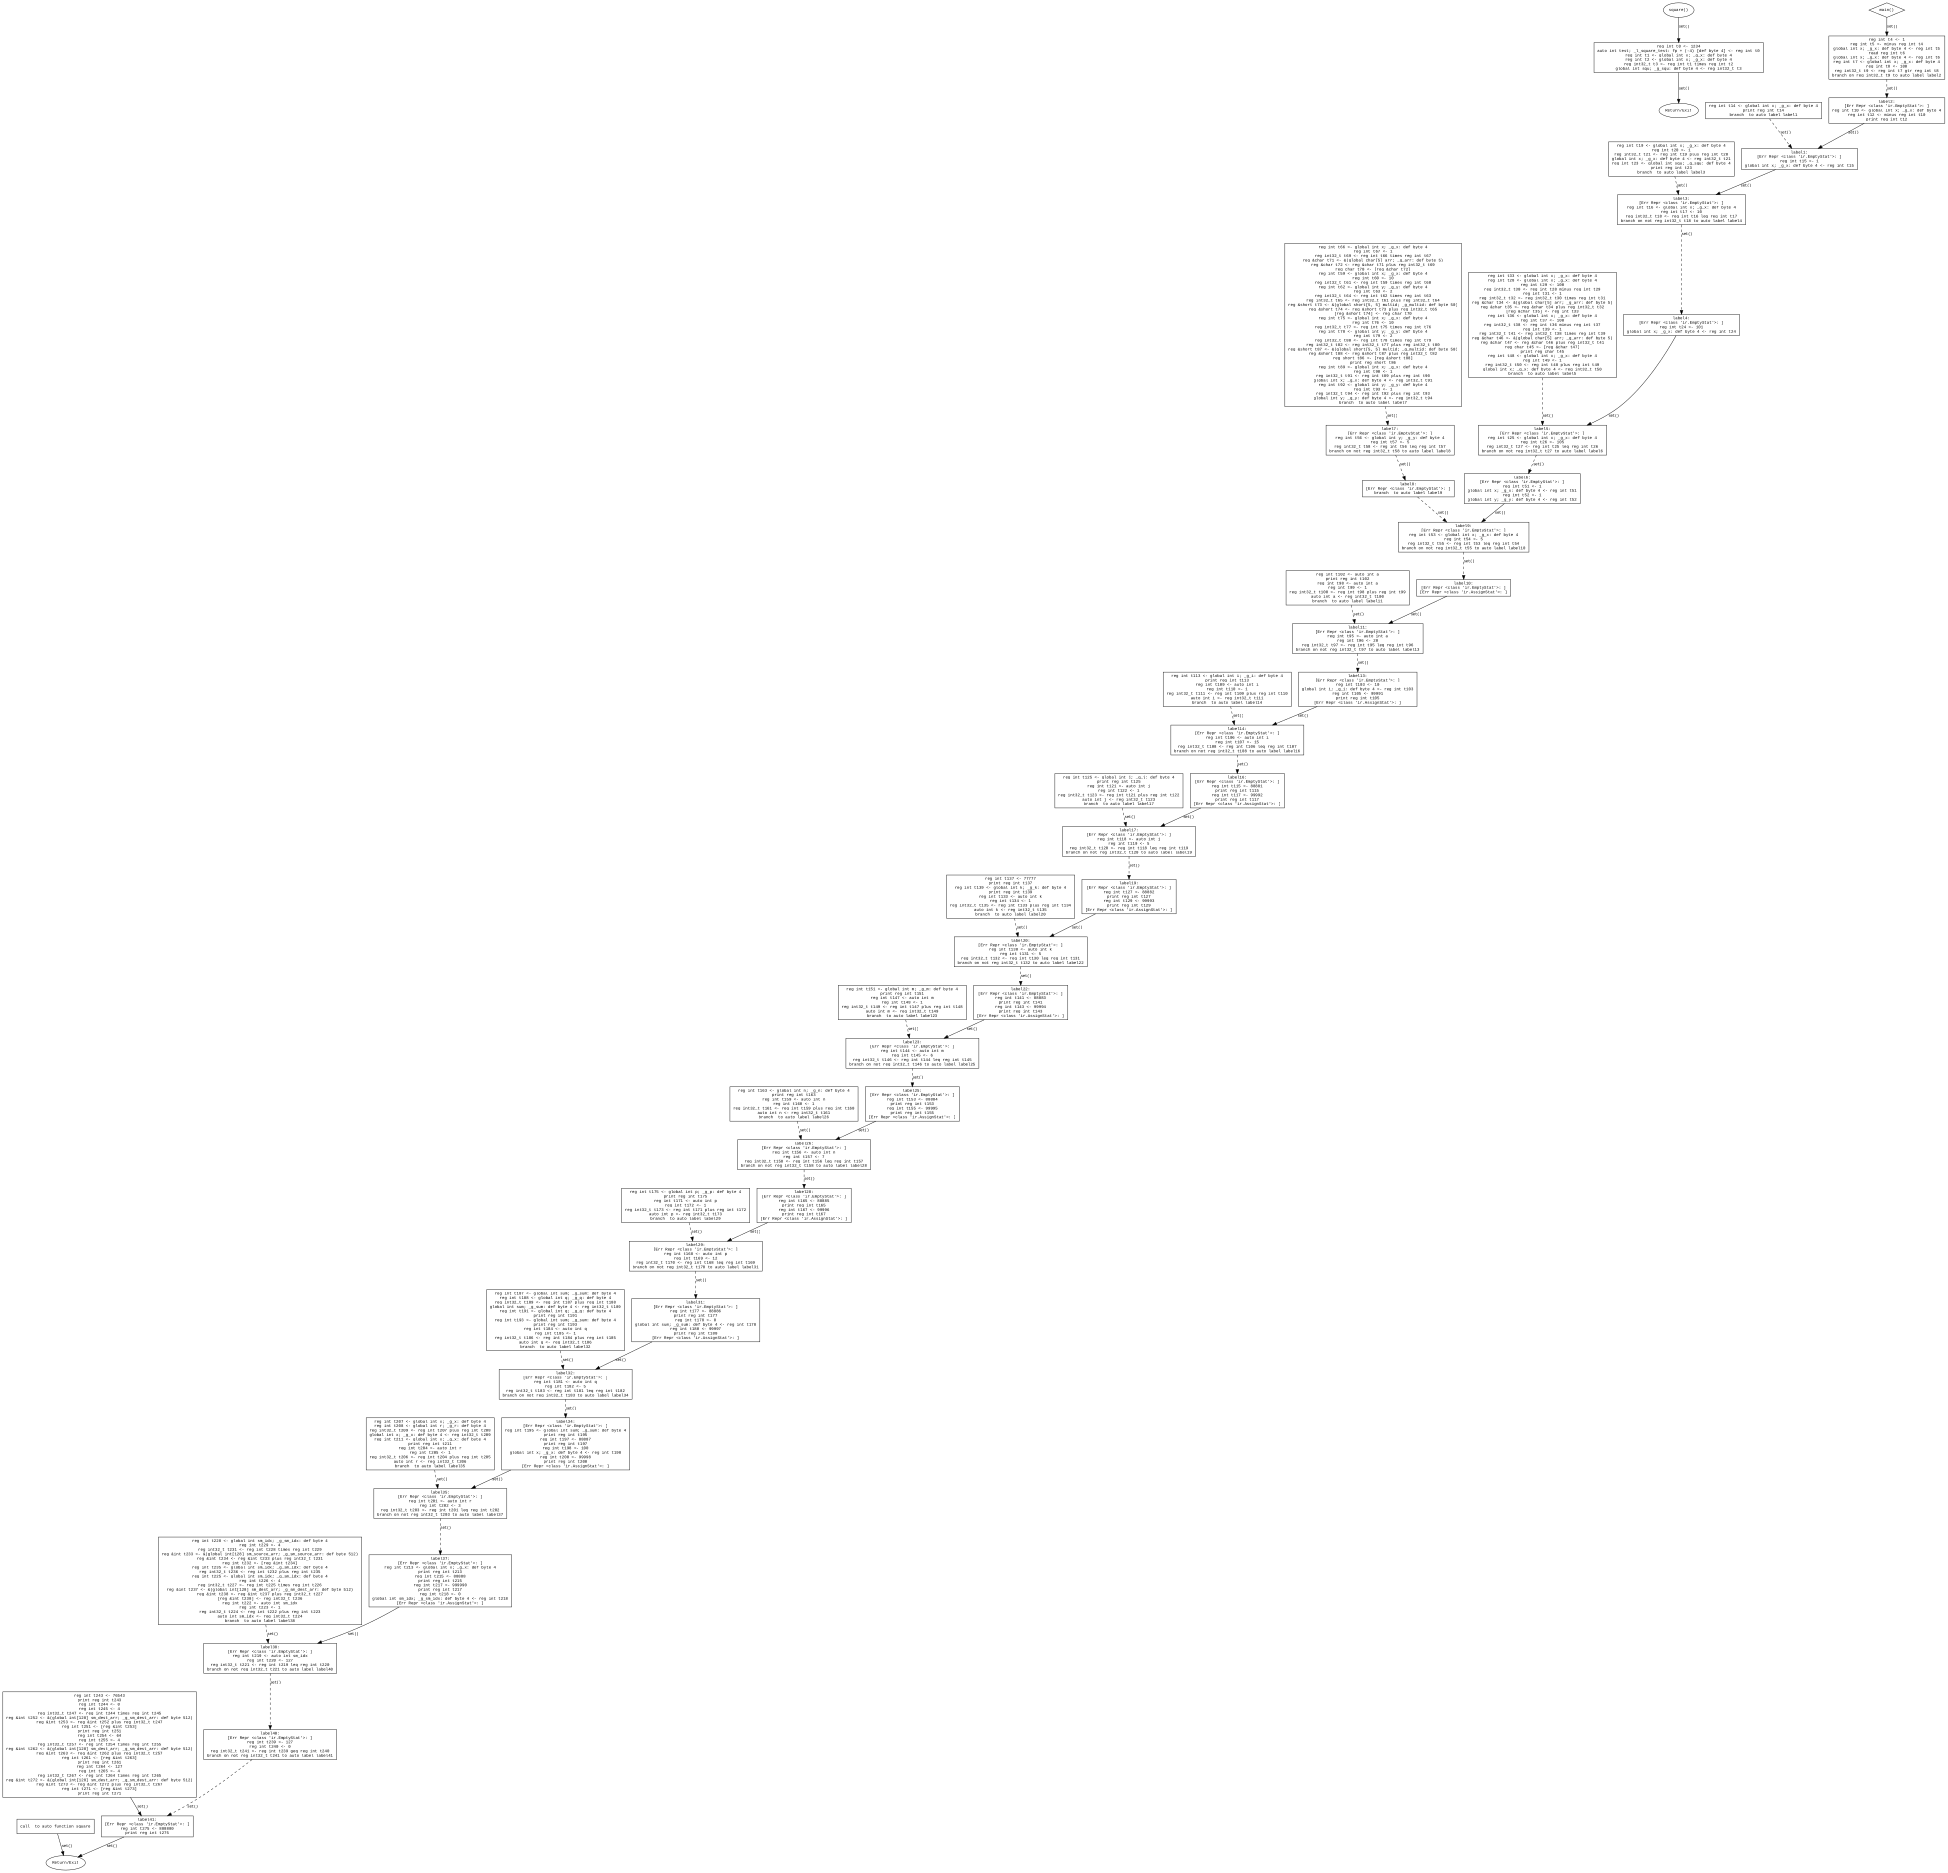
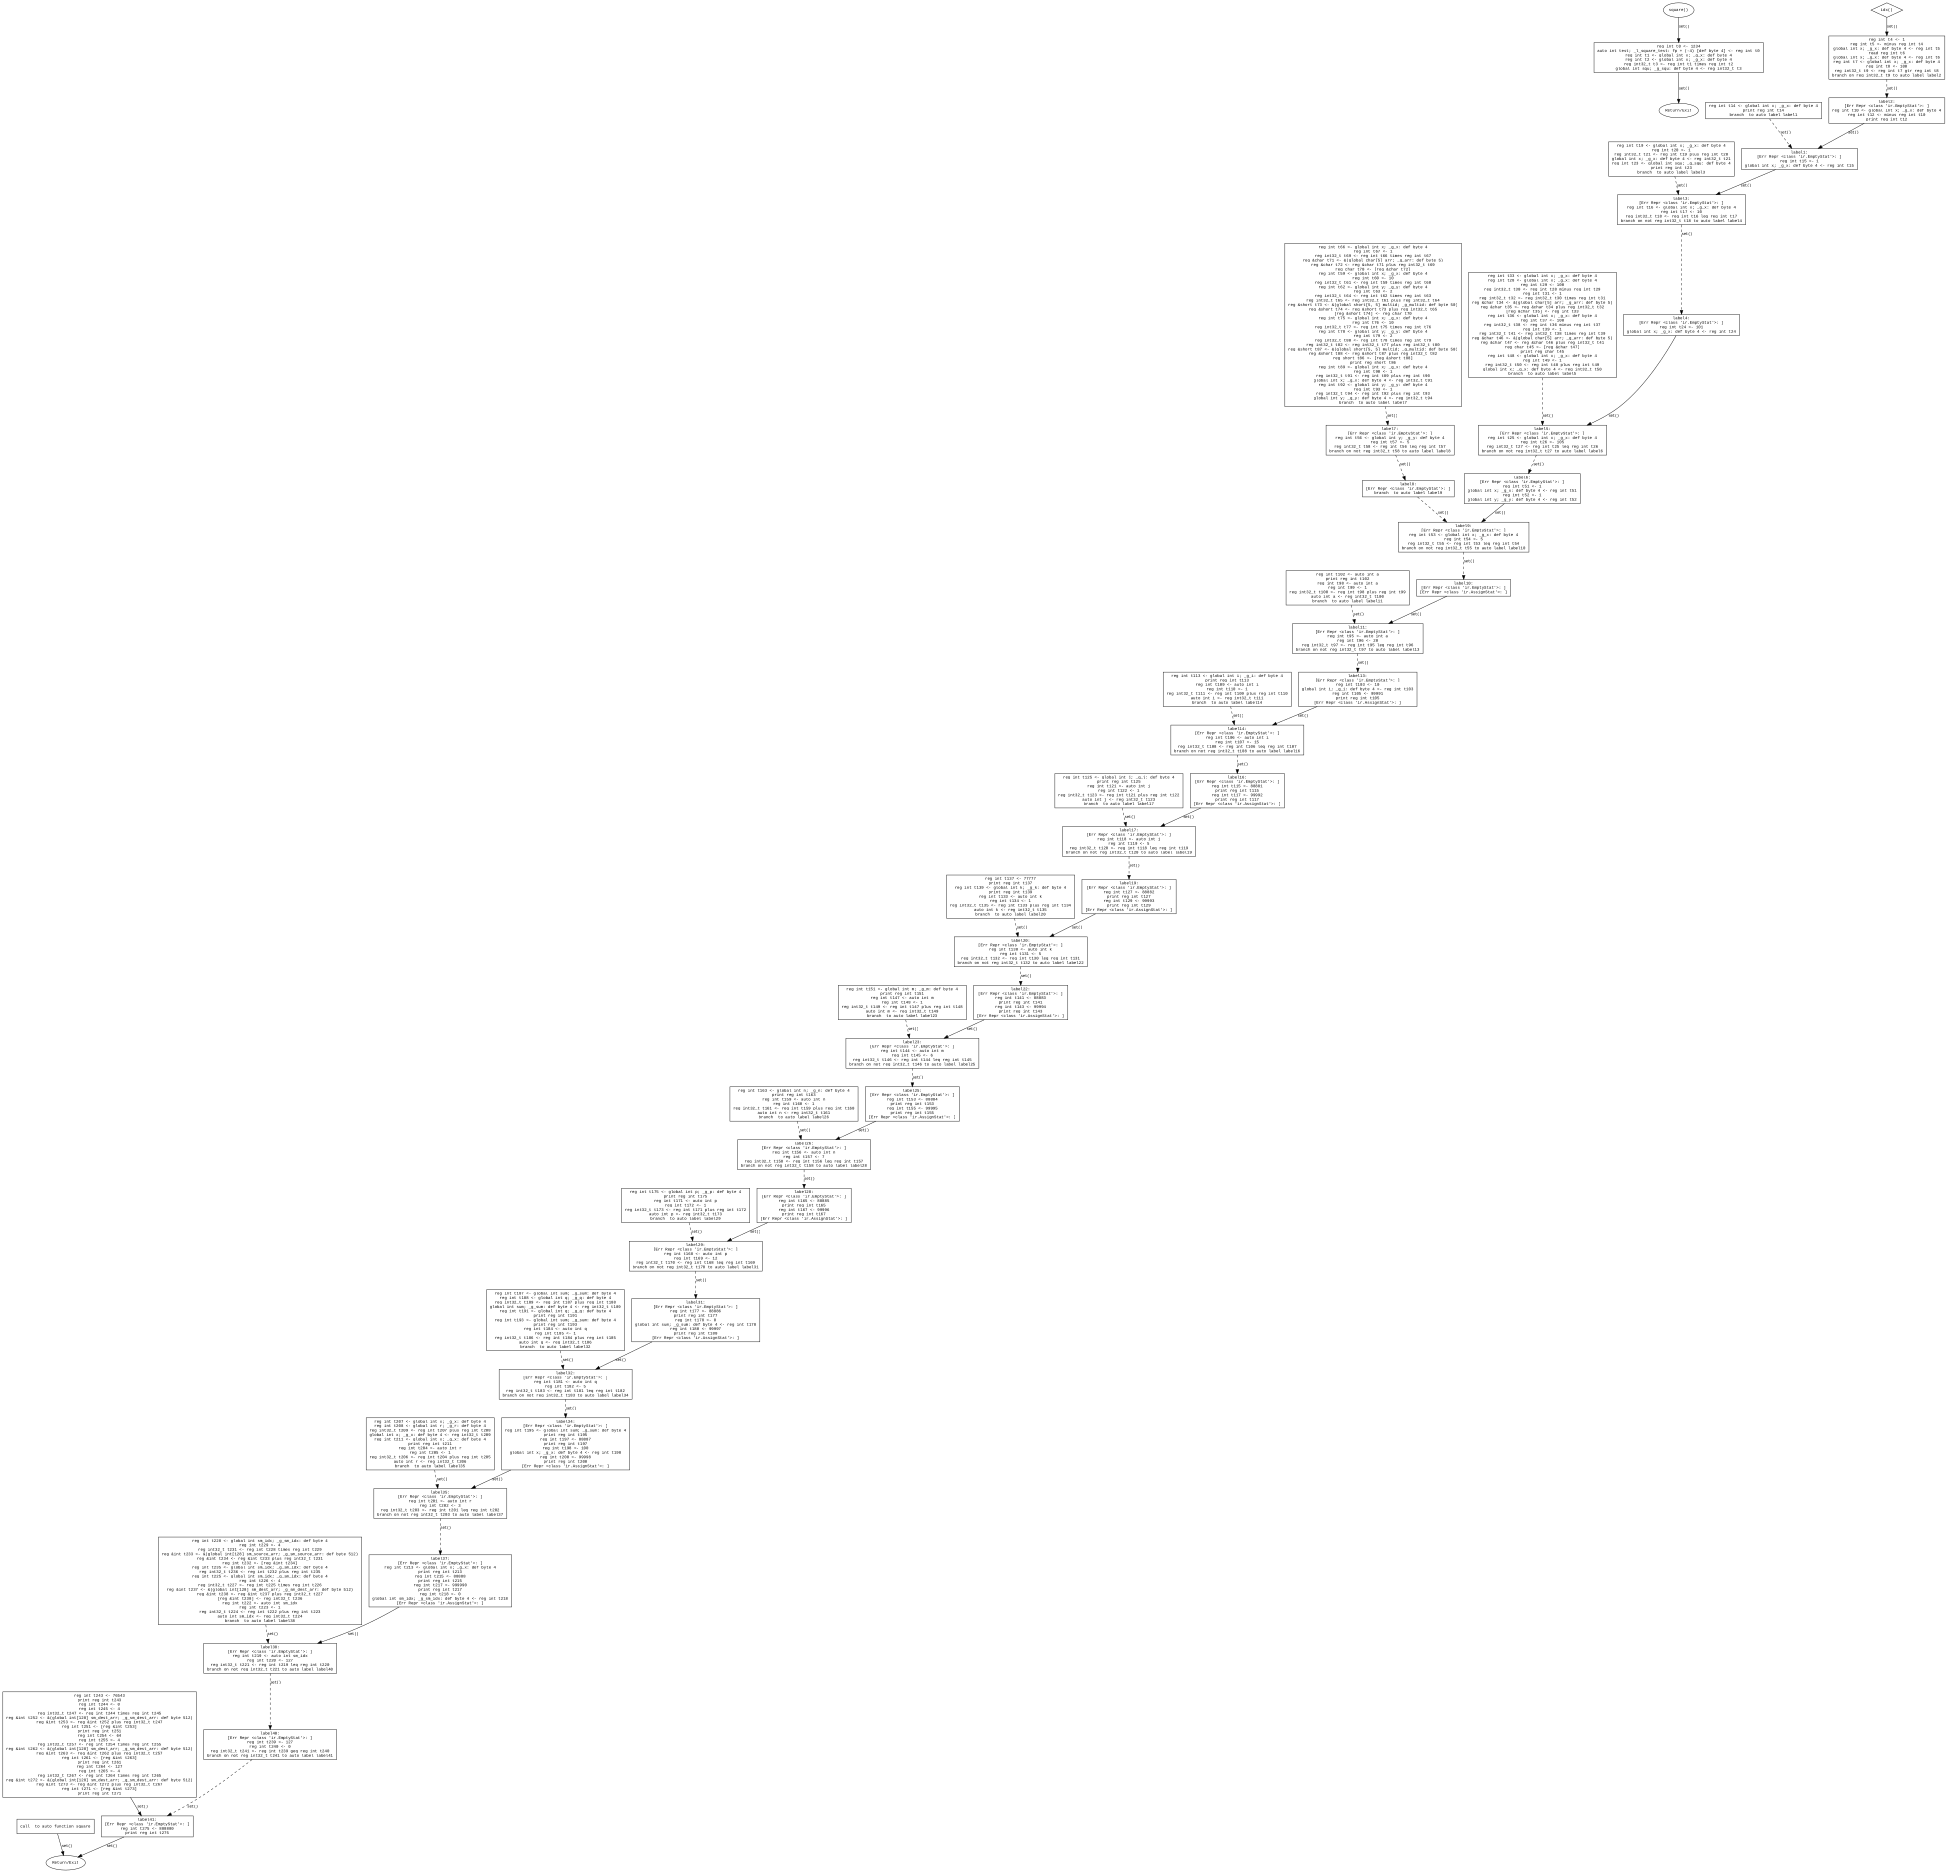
(1887, 10) -> (1887, 10)
